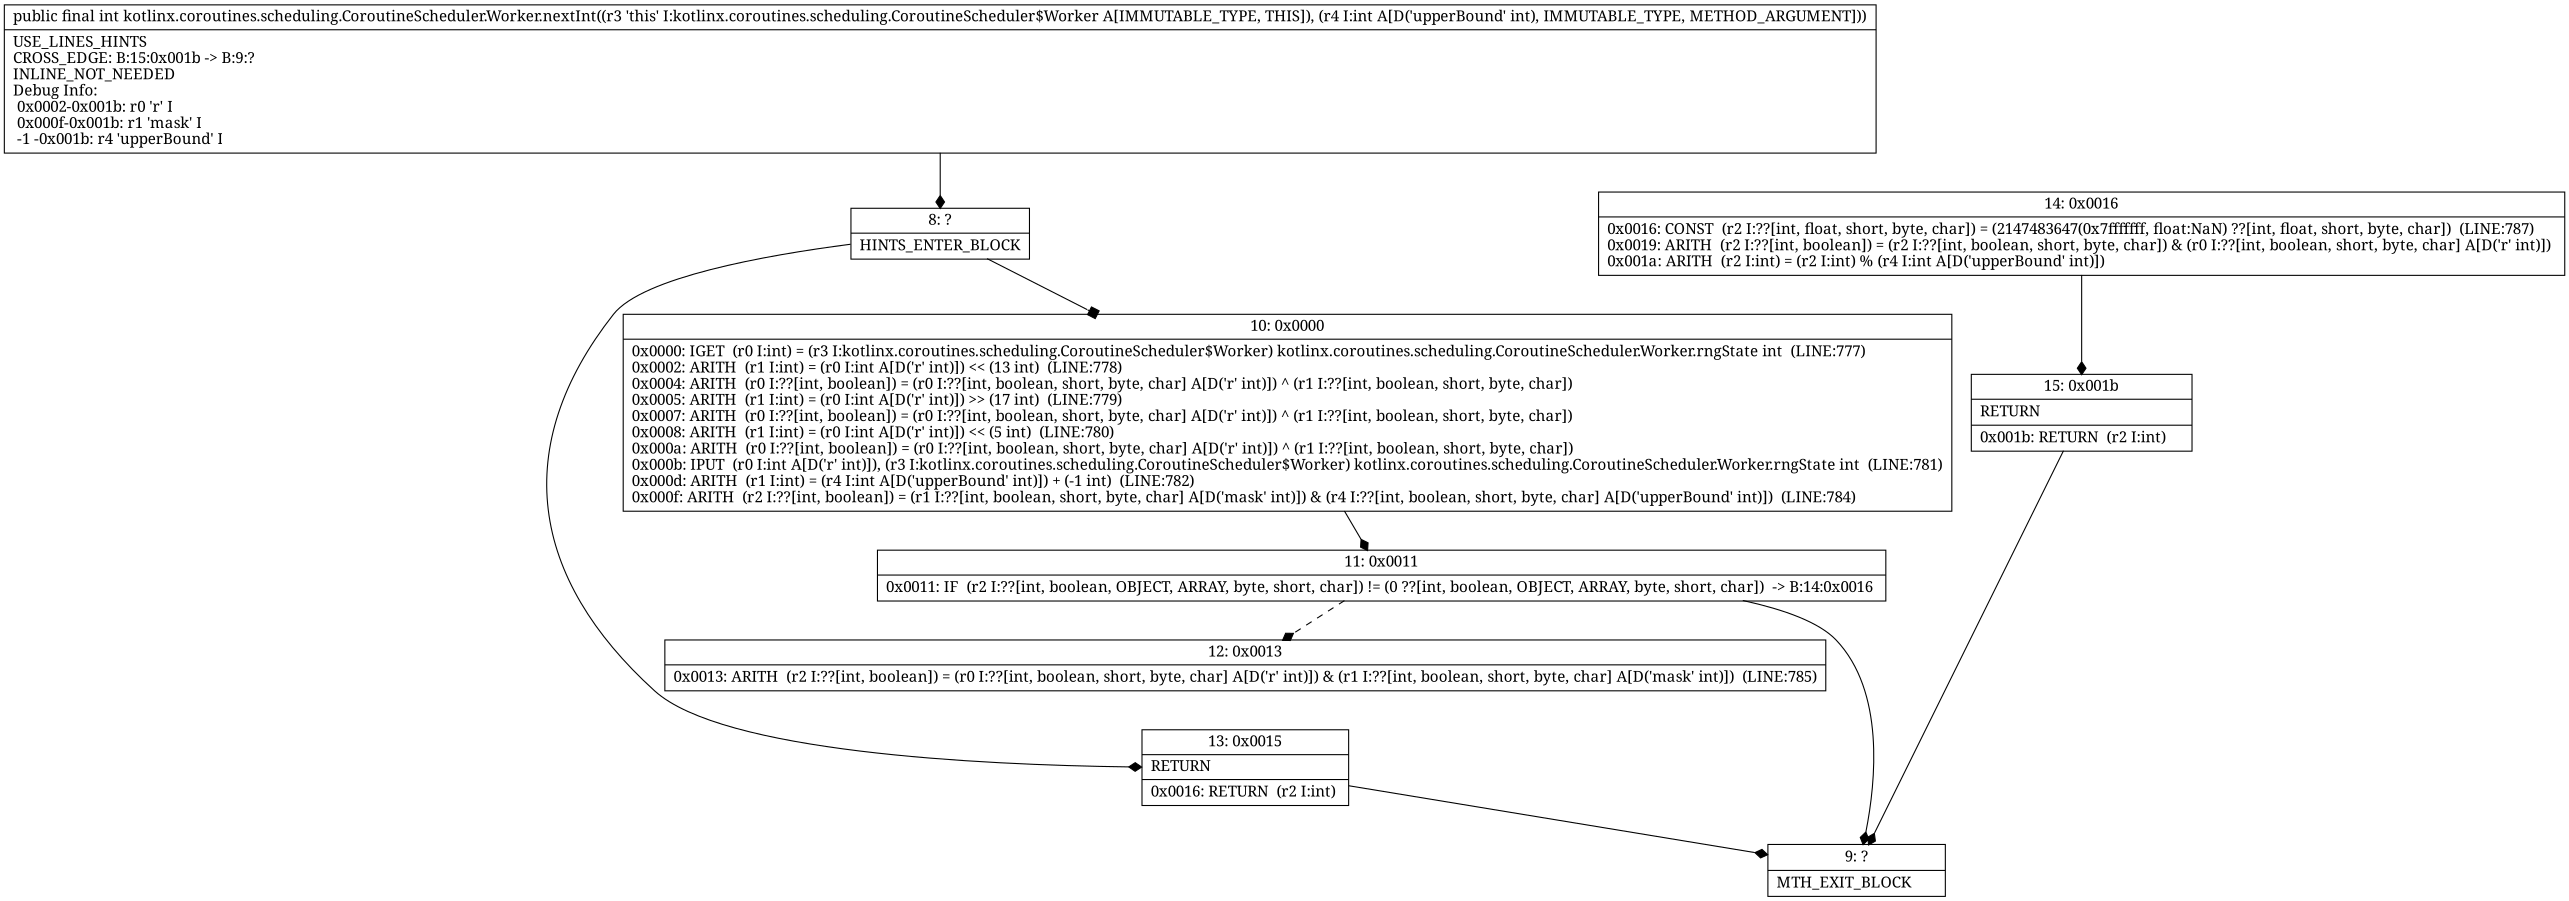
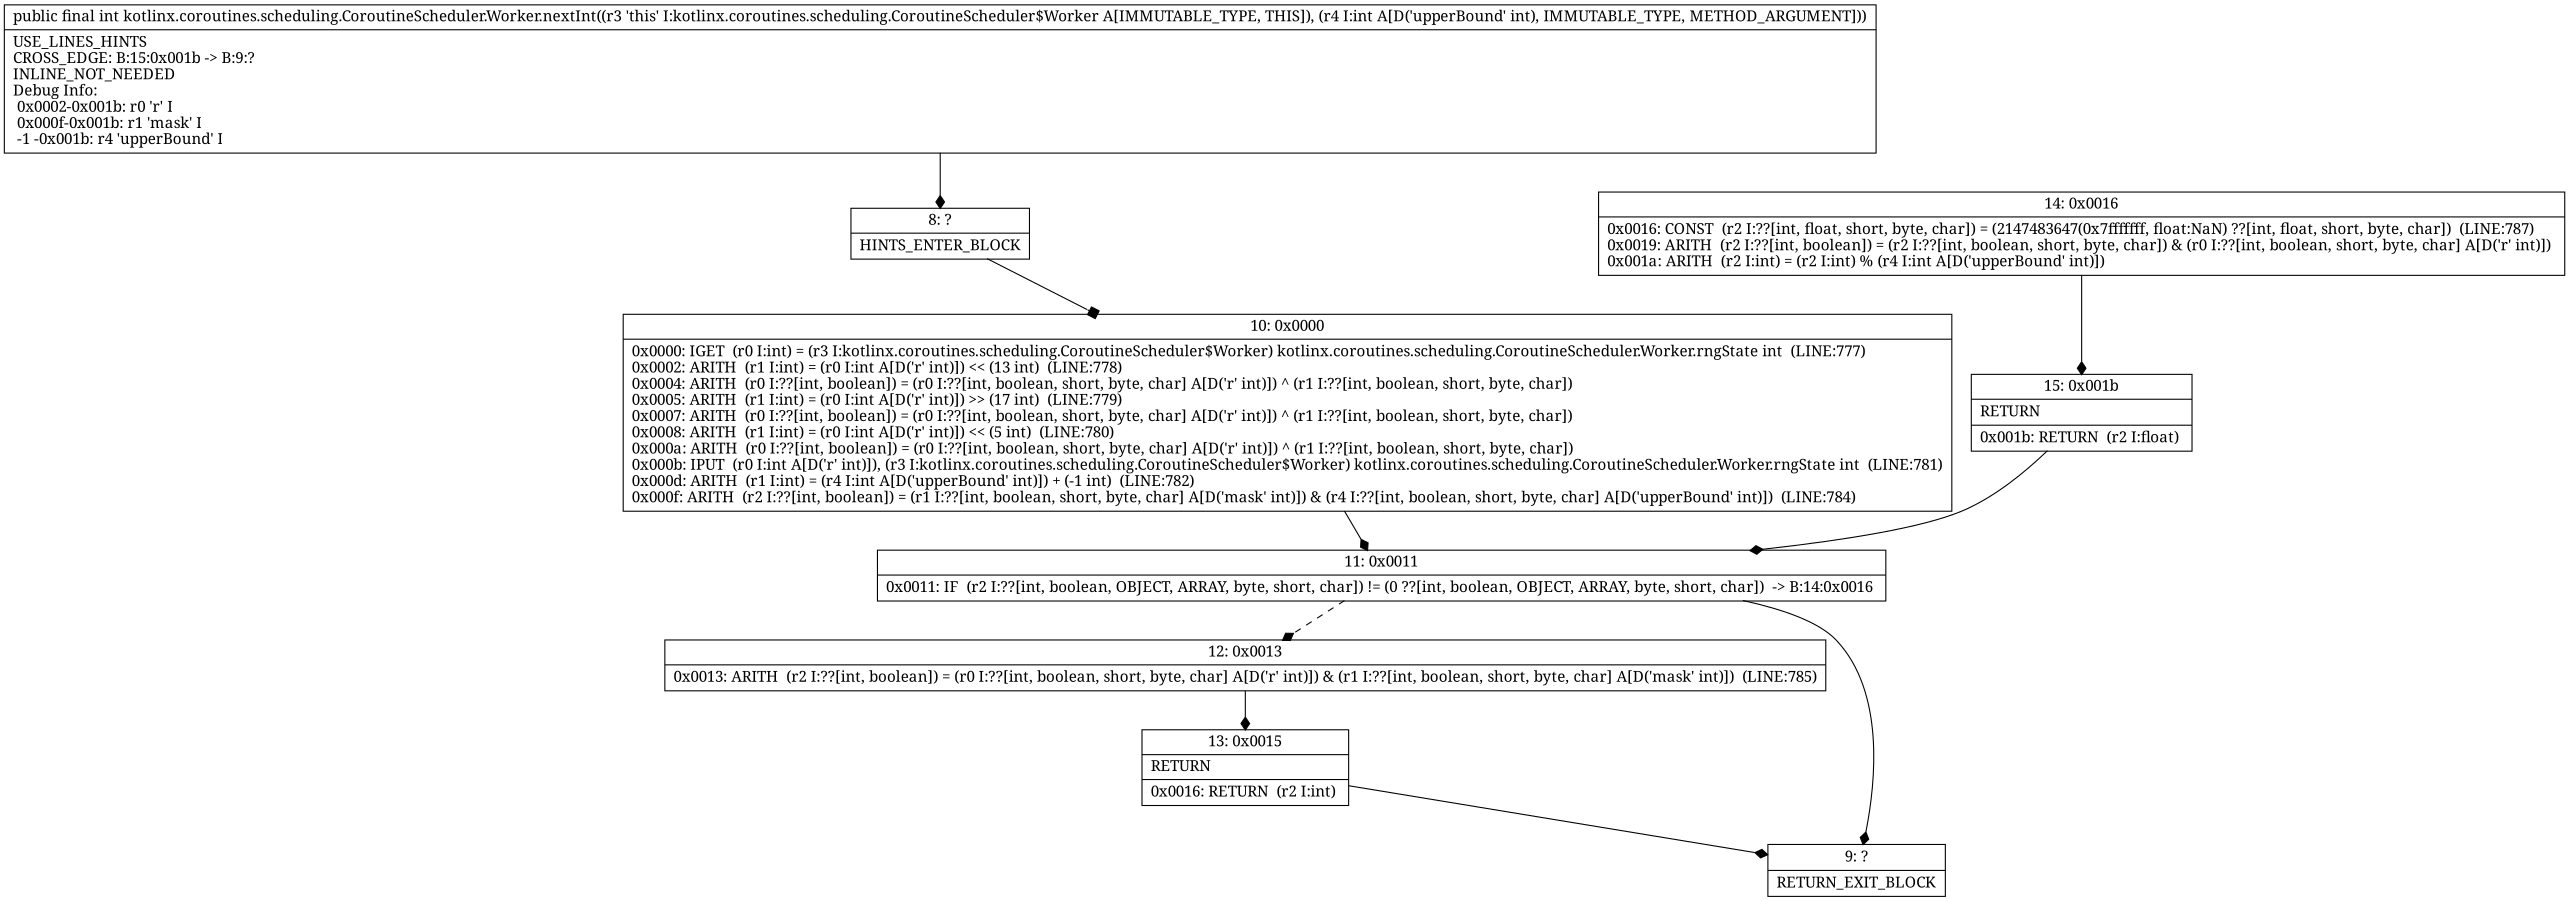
(2075, 438) -> (2082, 438)
(592, 619) -> (1245, 704)
(1969, 642) -> (1915, 525)
(1844, 883) -> (1857, 883)
